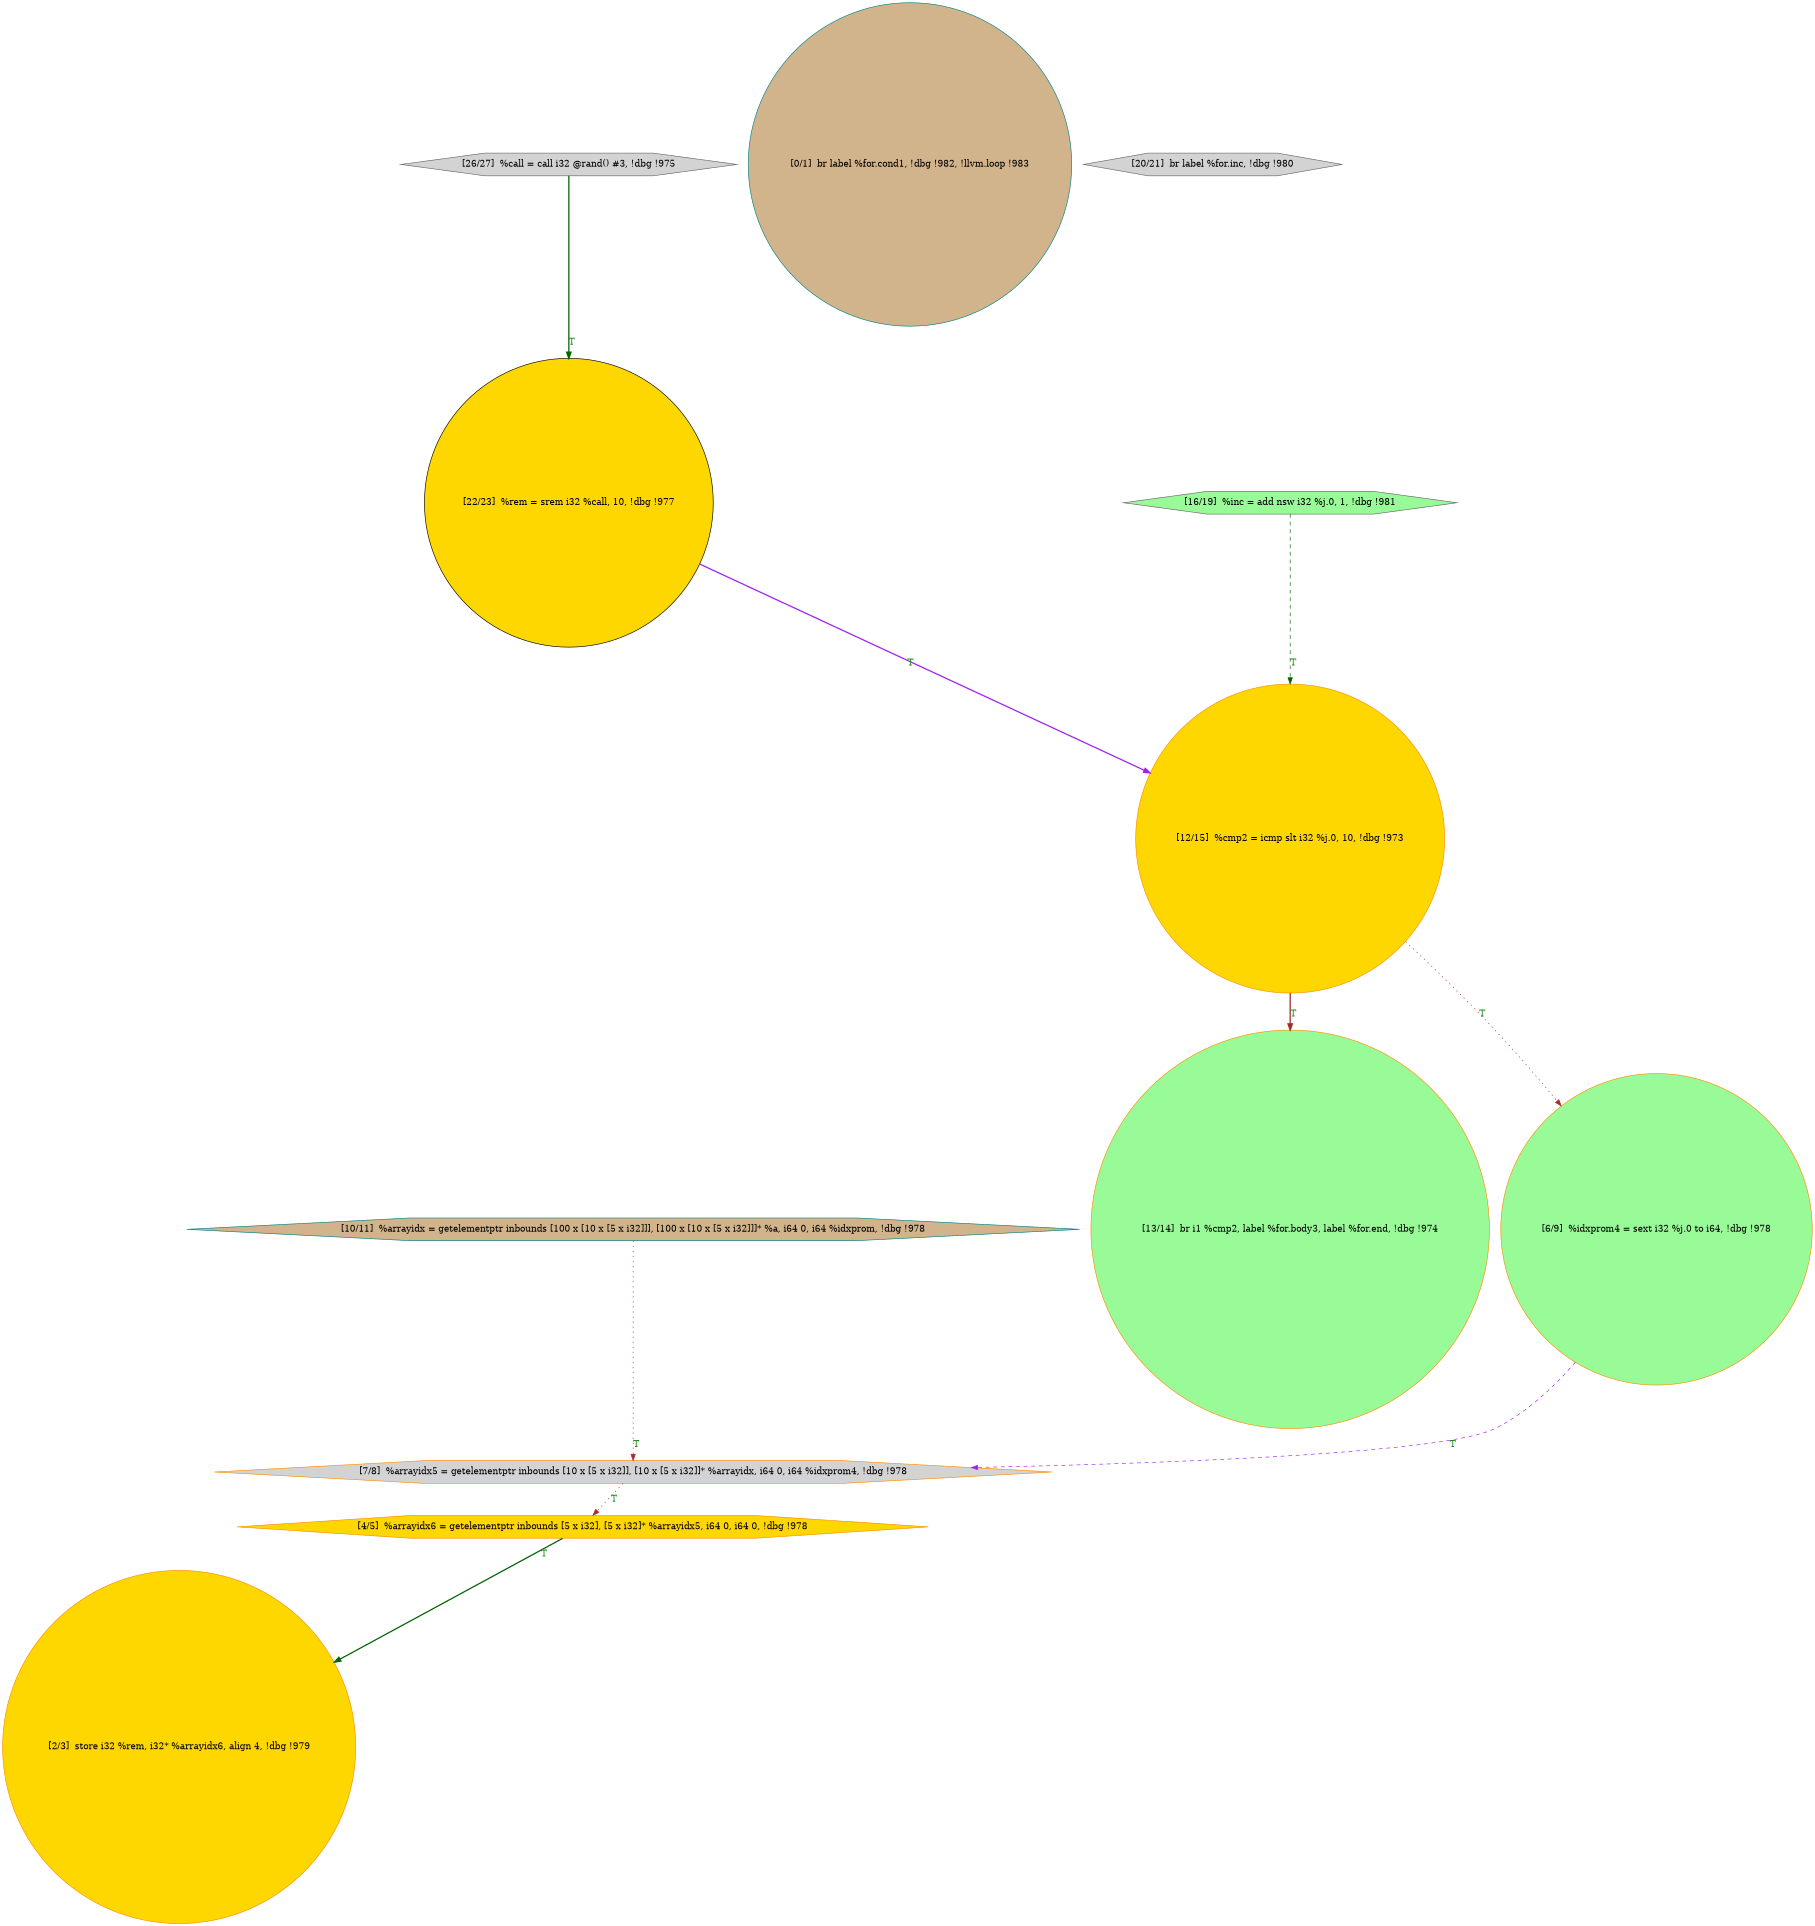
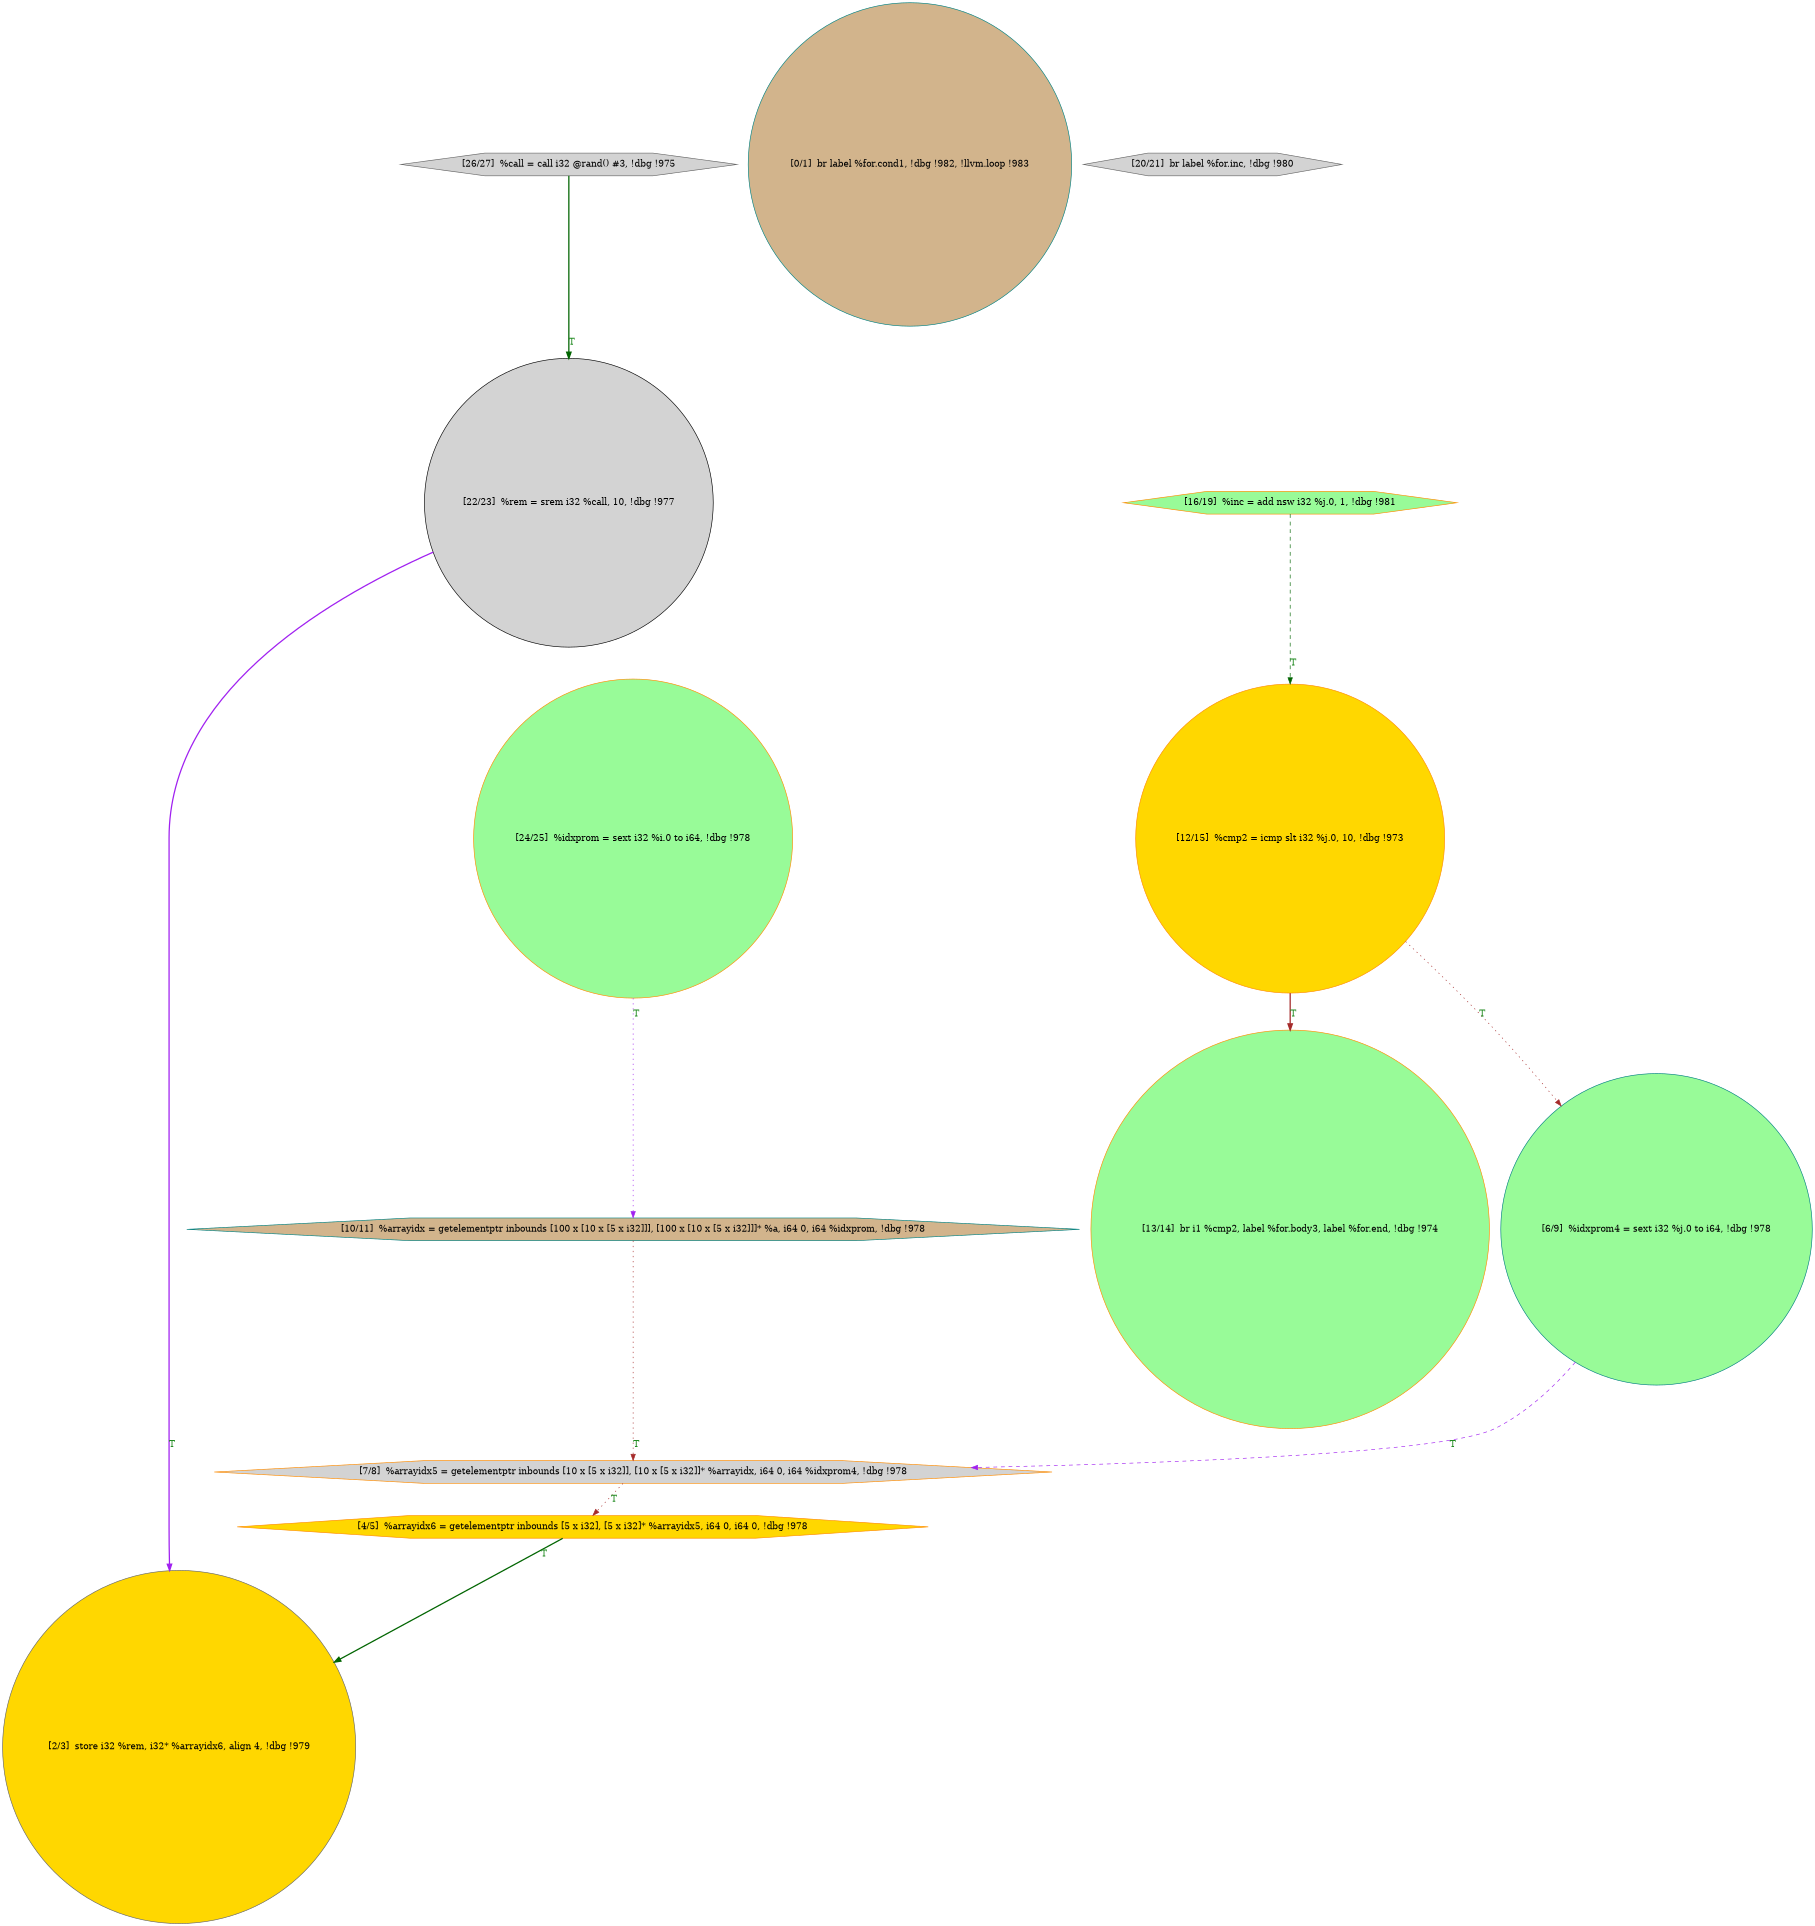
(569, 503) -> (569, 503)
(1290, 503) -> (1290, 503)
(922, 667) -> (169, 996)
none -> (633, 839)
(1657, 1229) -> (1657, 1229)
(179, 1747) -> (179, 1747)
